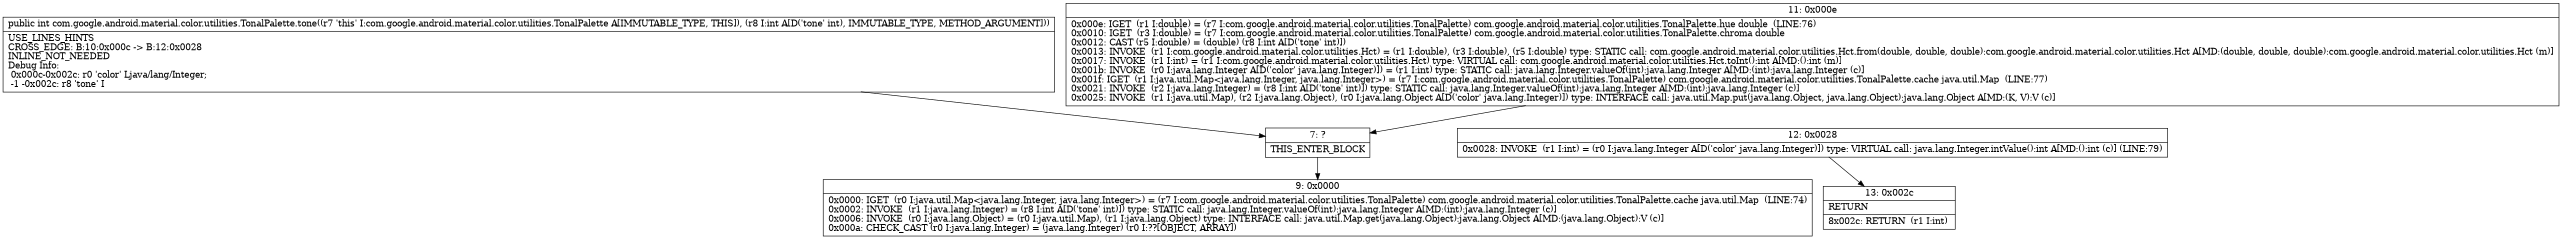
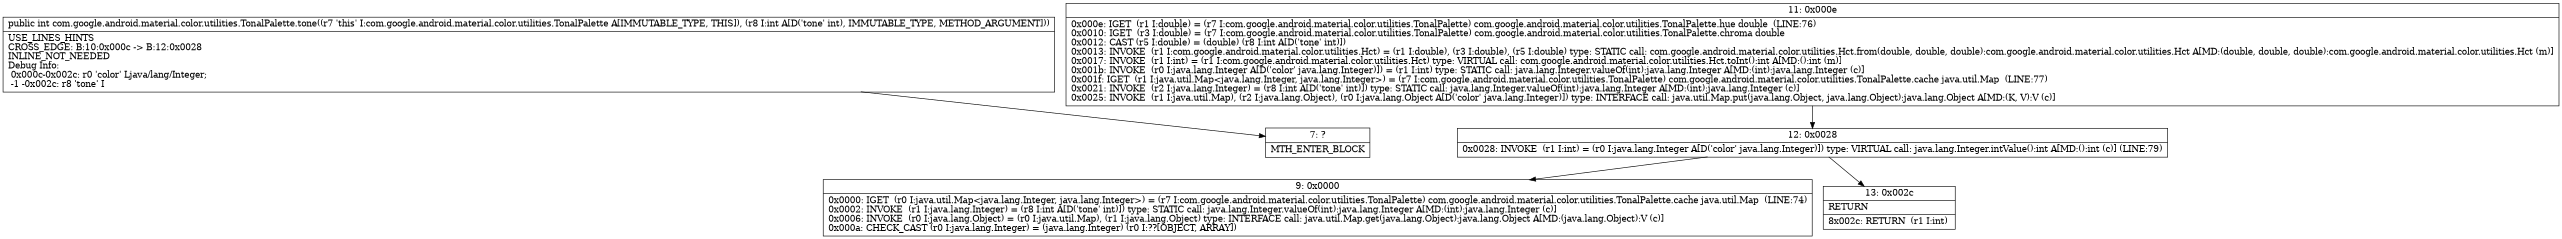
(1451, 119) -> (1813, 114)
(1318, 150) -> (1318, 150)
(1318, 165) -> (1622, 168)
